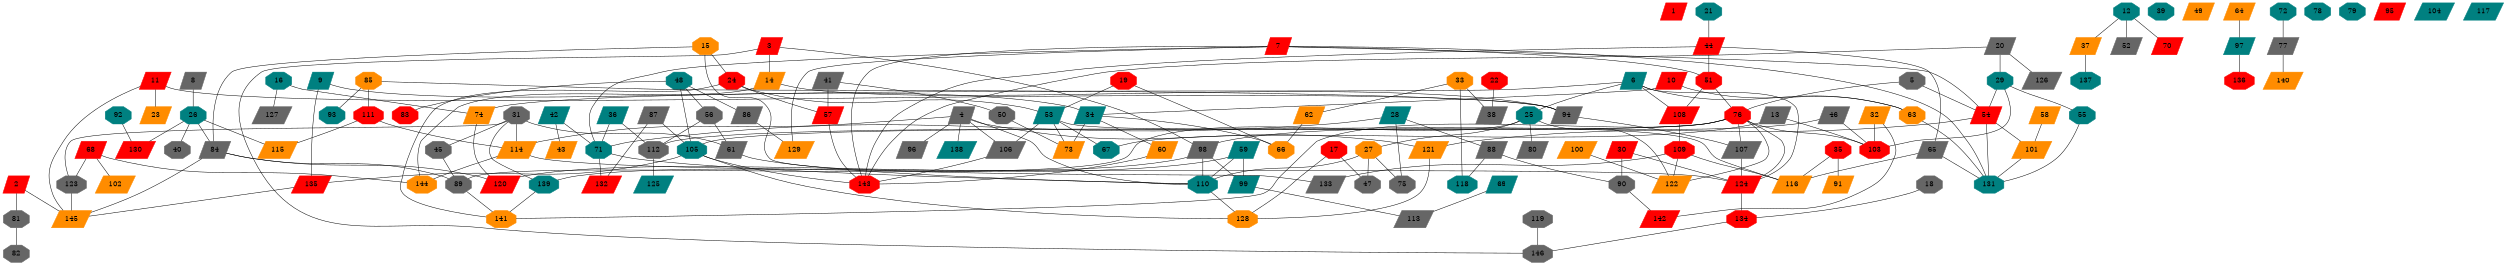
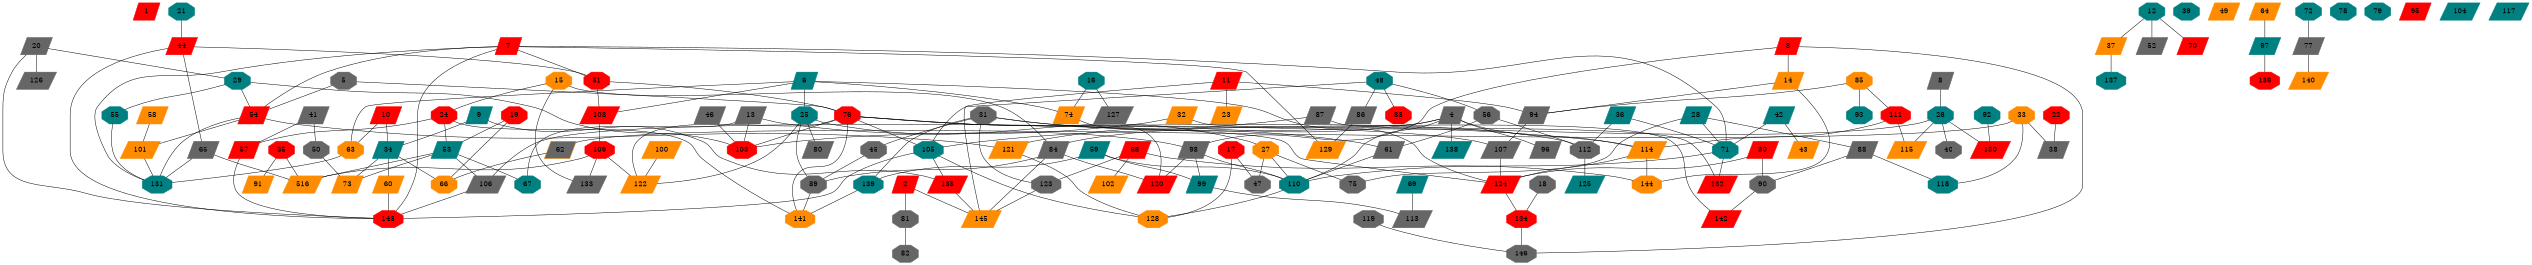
(1309, 115) -> (560, 150)
(1519, 129) -> (972, 133)
(1792, 185) -> (303, 185)
